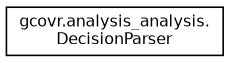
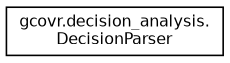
(115, 31) -> (115, 31)
